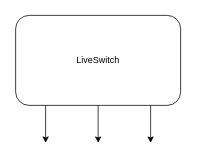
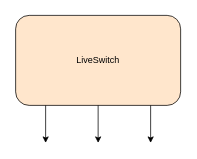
(98, 60) -> (98, 60)
